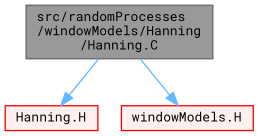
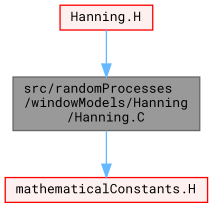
(84, 77) -> (106, 47)
(187, 118) -> (106, 190)
